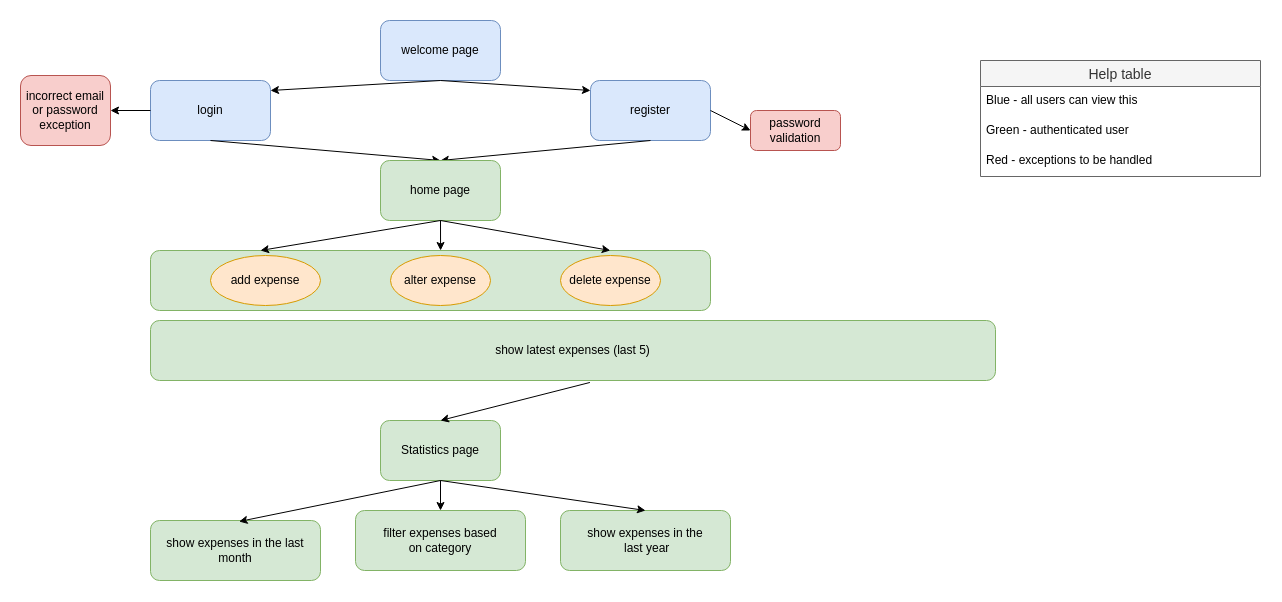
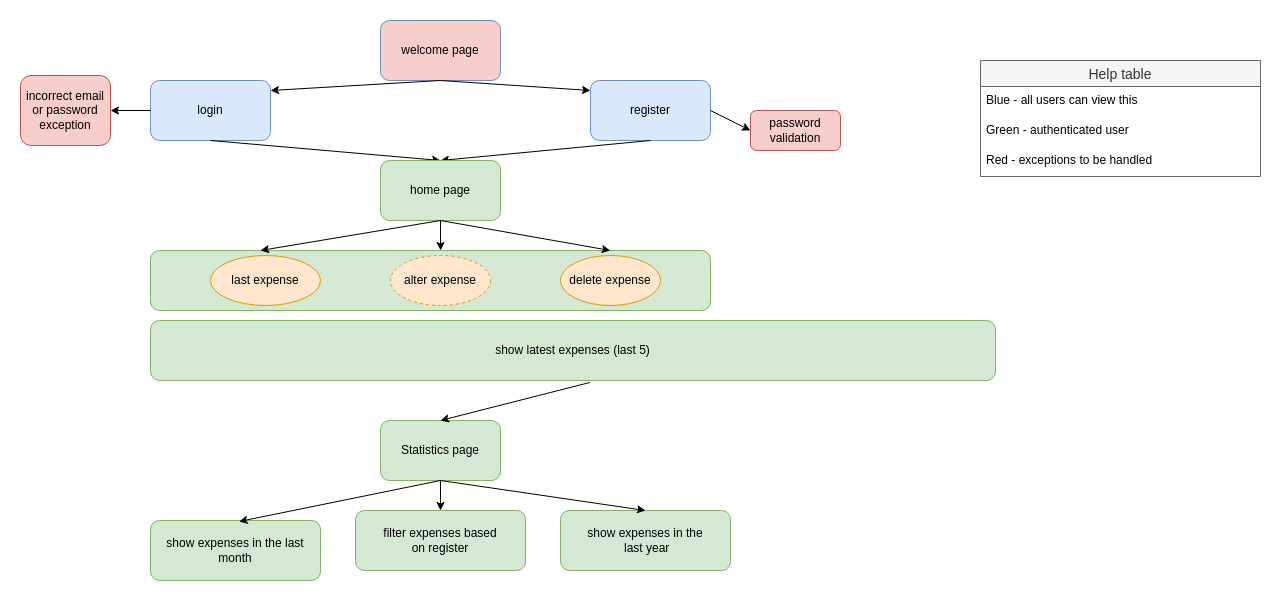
(441, 51) -> (441, 51)
(266, 281) -> (266, 281)
(441, 281) -> (441, 281)
(441, 541) -> (441, 541)
